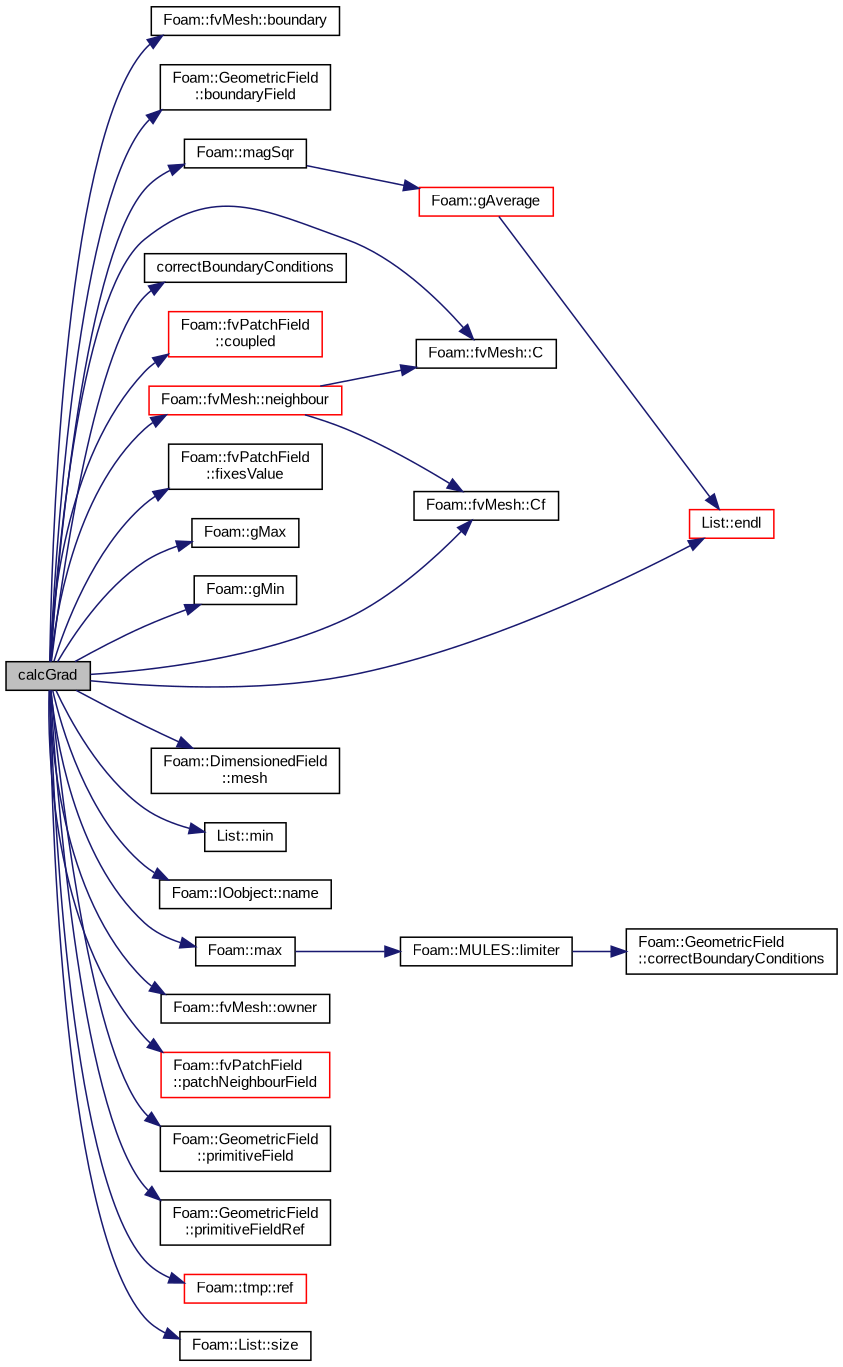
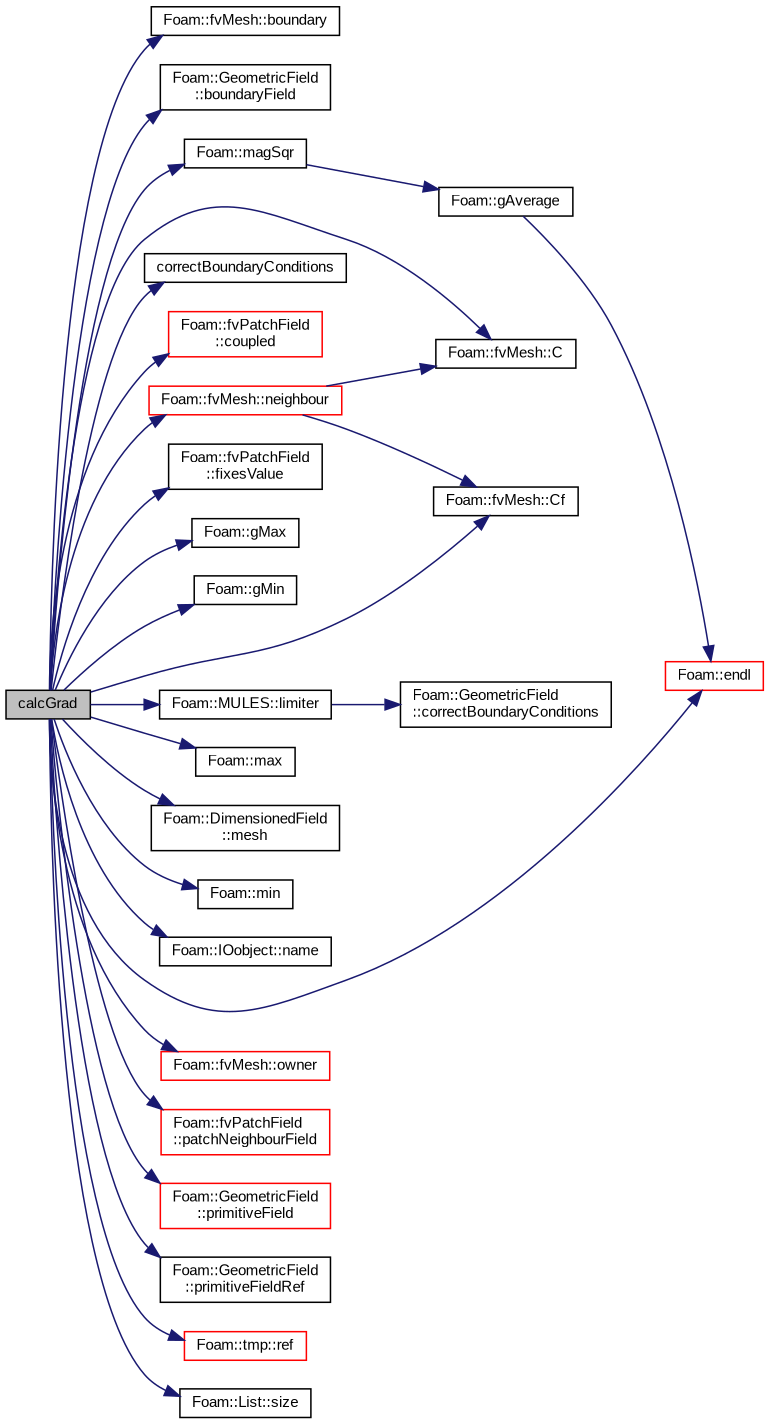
(486, 202) -> (506, 202)
(732, 524) -> (714, 676)
(245, 837) -> (245, 894)
(340, 952) -> (117, 705)
(245, 1009) -> (245, 1066)
(245, 1149) -> (245, 1206)
